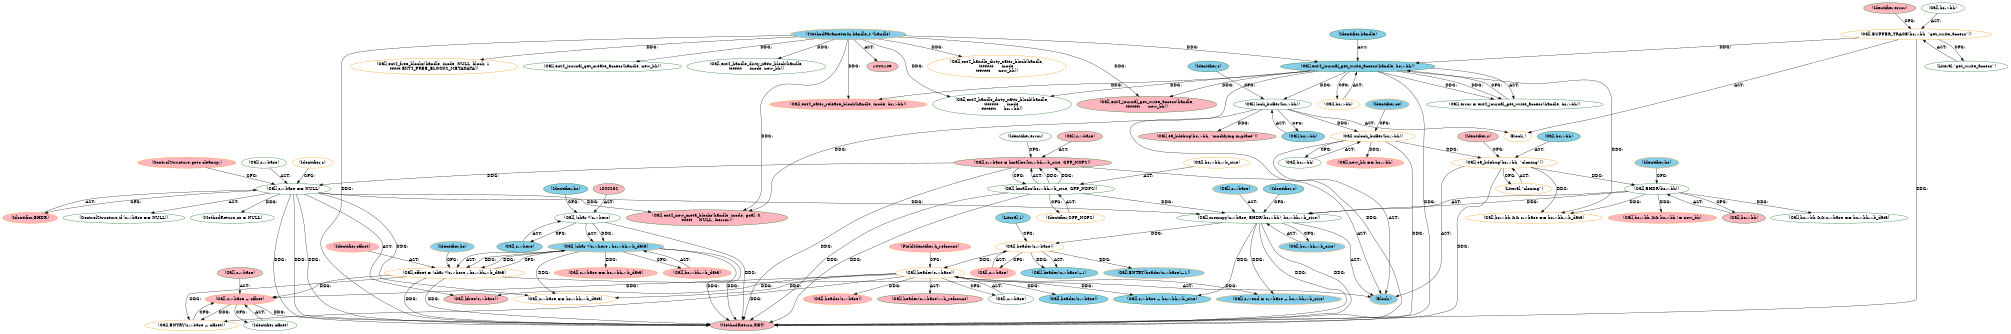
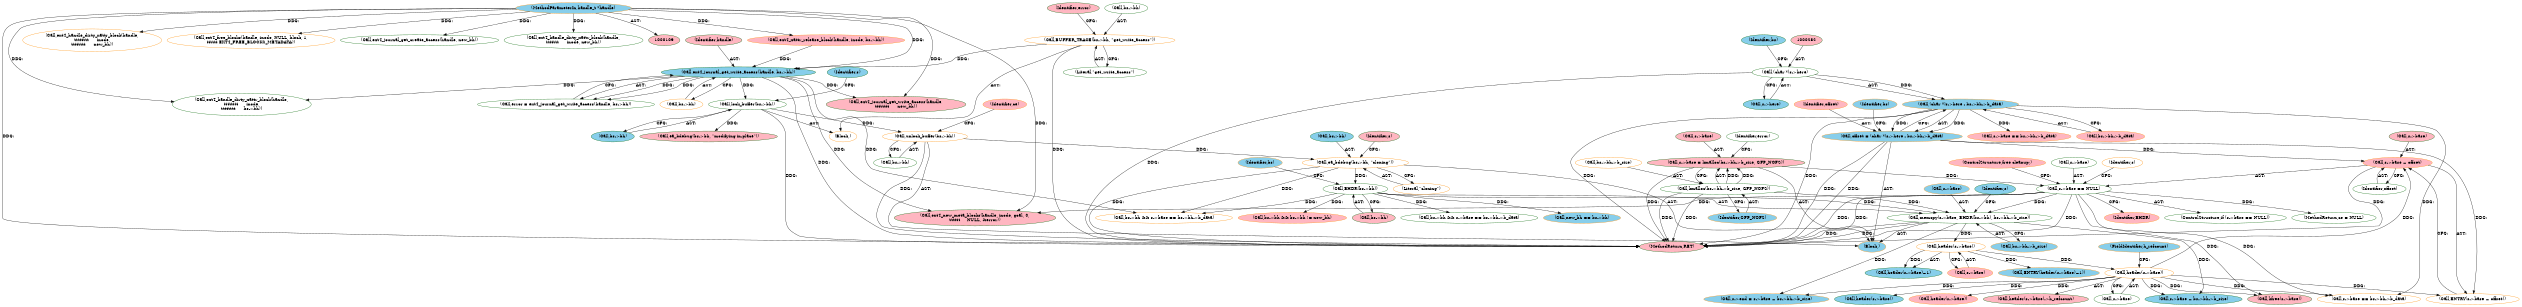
(1358, 34) -> (714, 40)
(1098, 84) -> (784, 56)
(1387, 104) -> (1005, 104)
(1369, 148) -> (1468, 202)
(187, 163) -> (1997, 163)
(1365, 163) -> (1582, 218)
(146, 194) -> (2238, 176)
(1013, 218) -> none
(1070, 218) -> (1742, 218)
(388, 247) -> (2214, 247)
(930, 247) -> (2139, 247)
(454, 273) -> (1892, 136)
(225, 312) -> (2462, 234)
